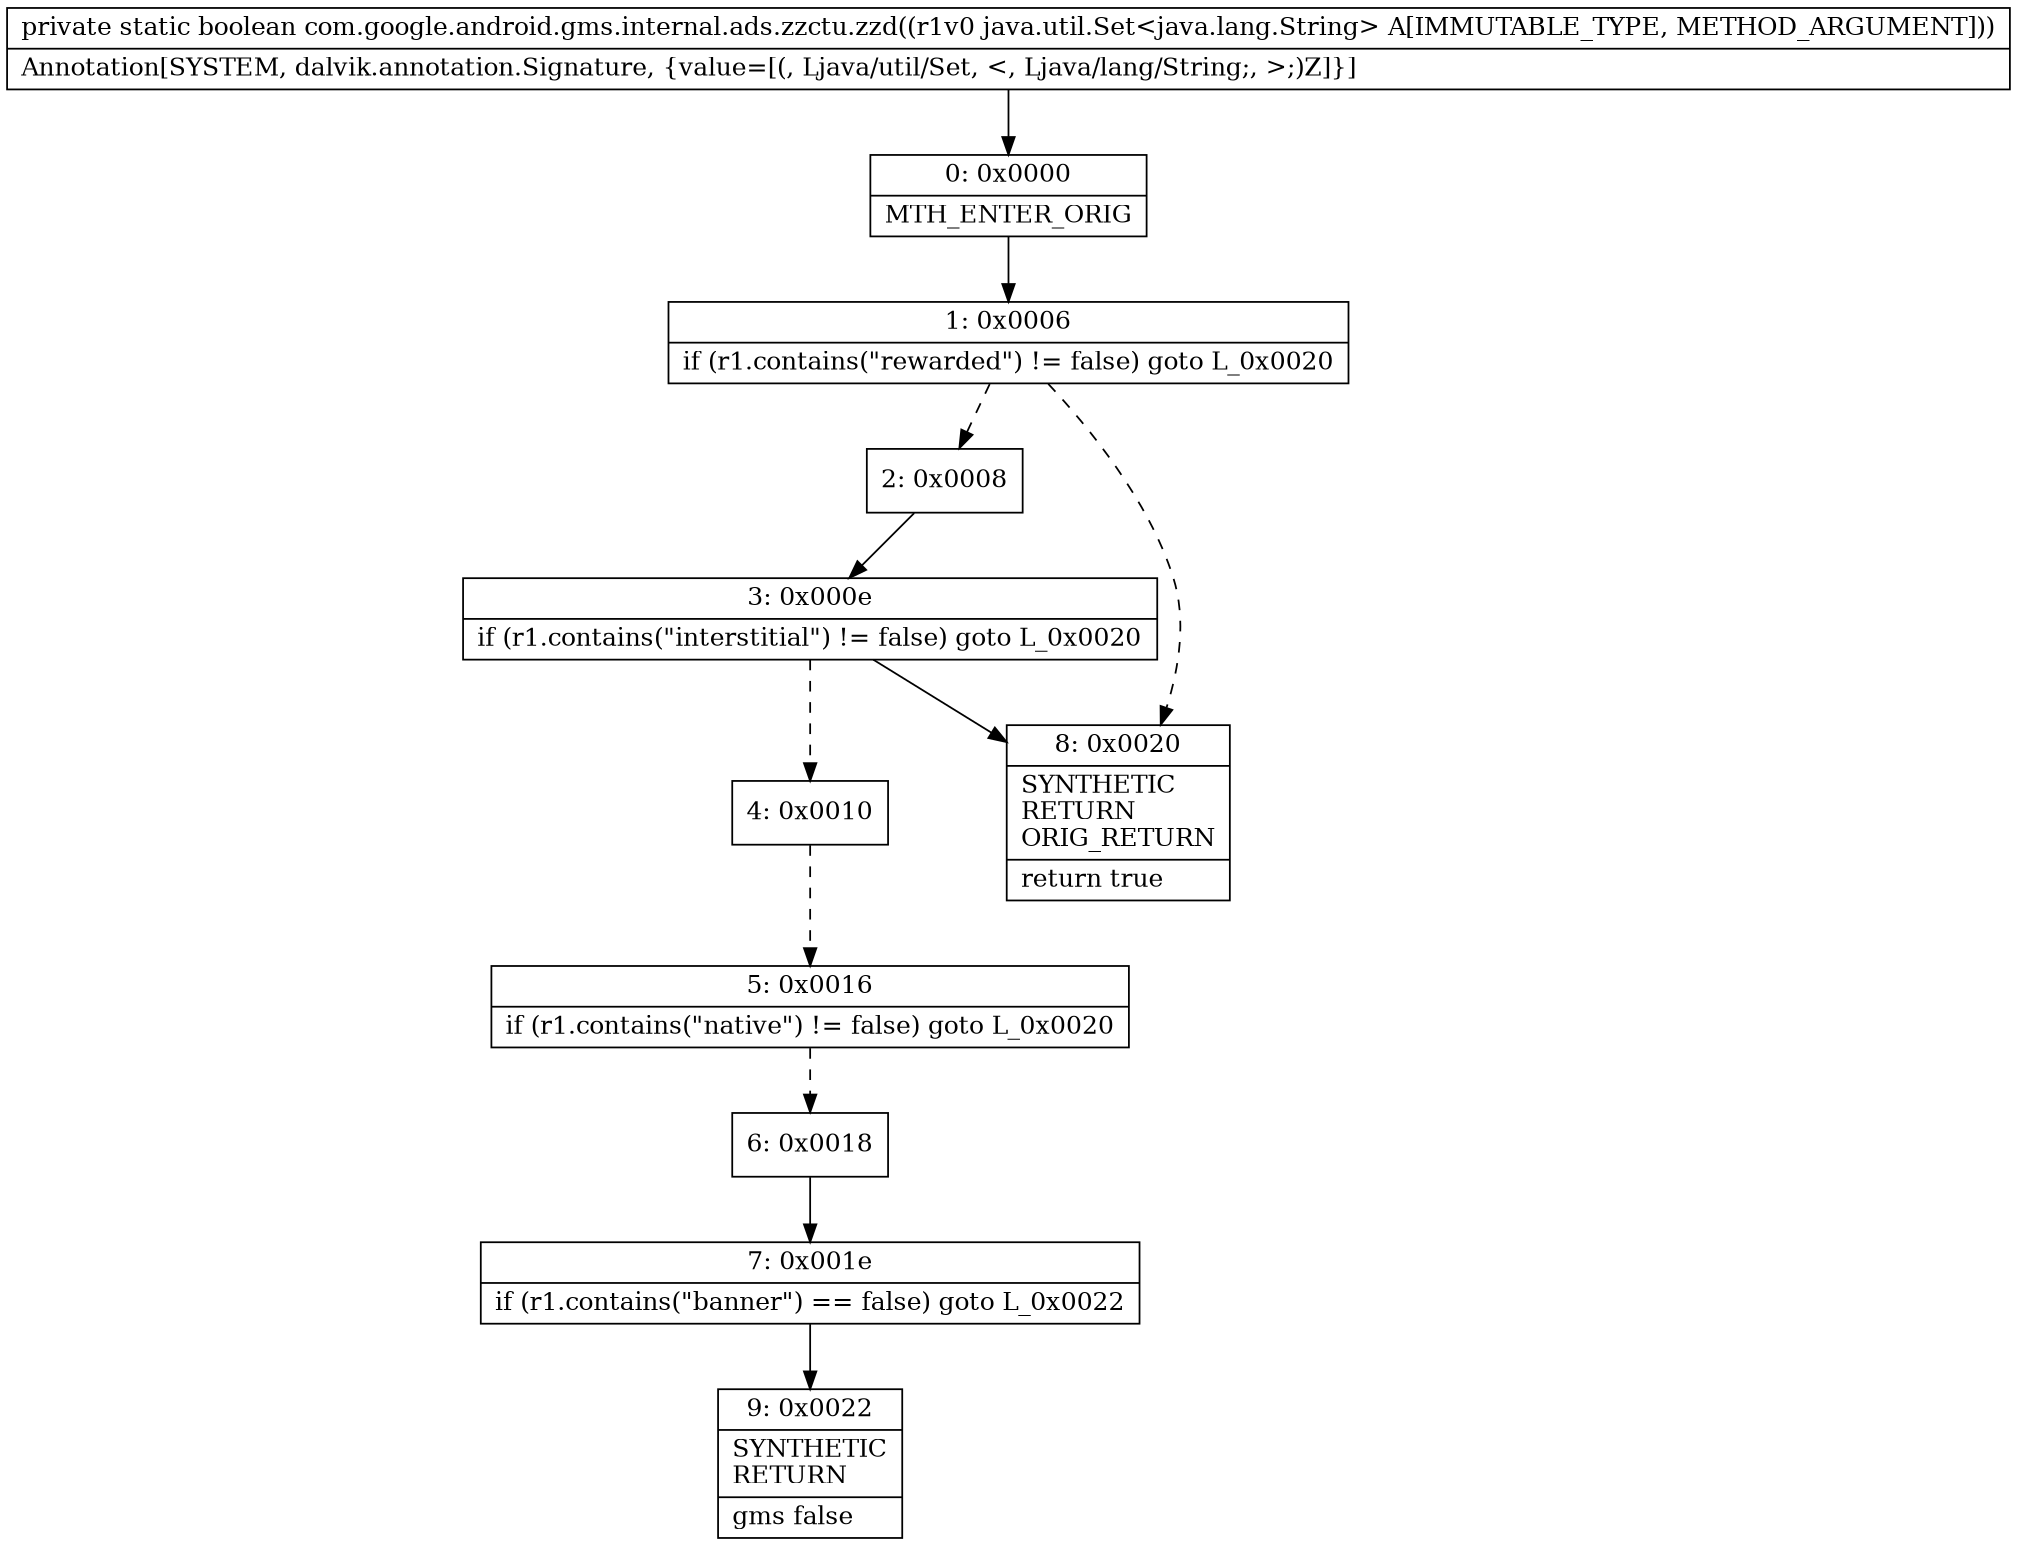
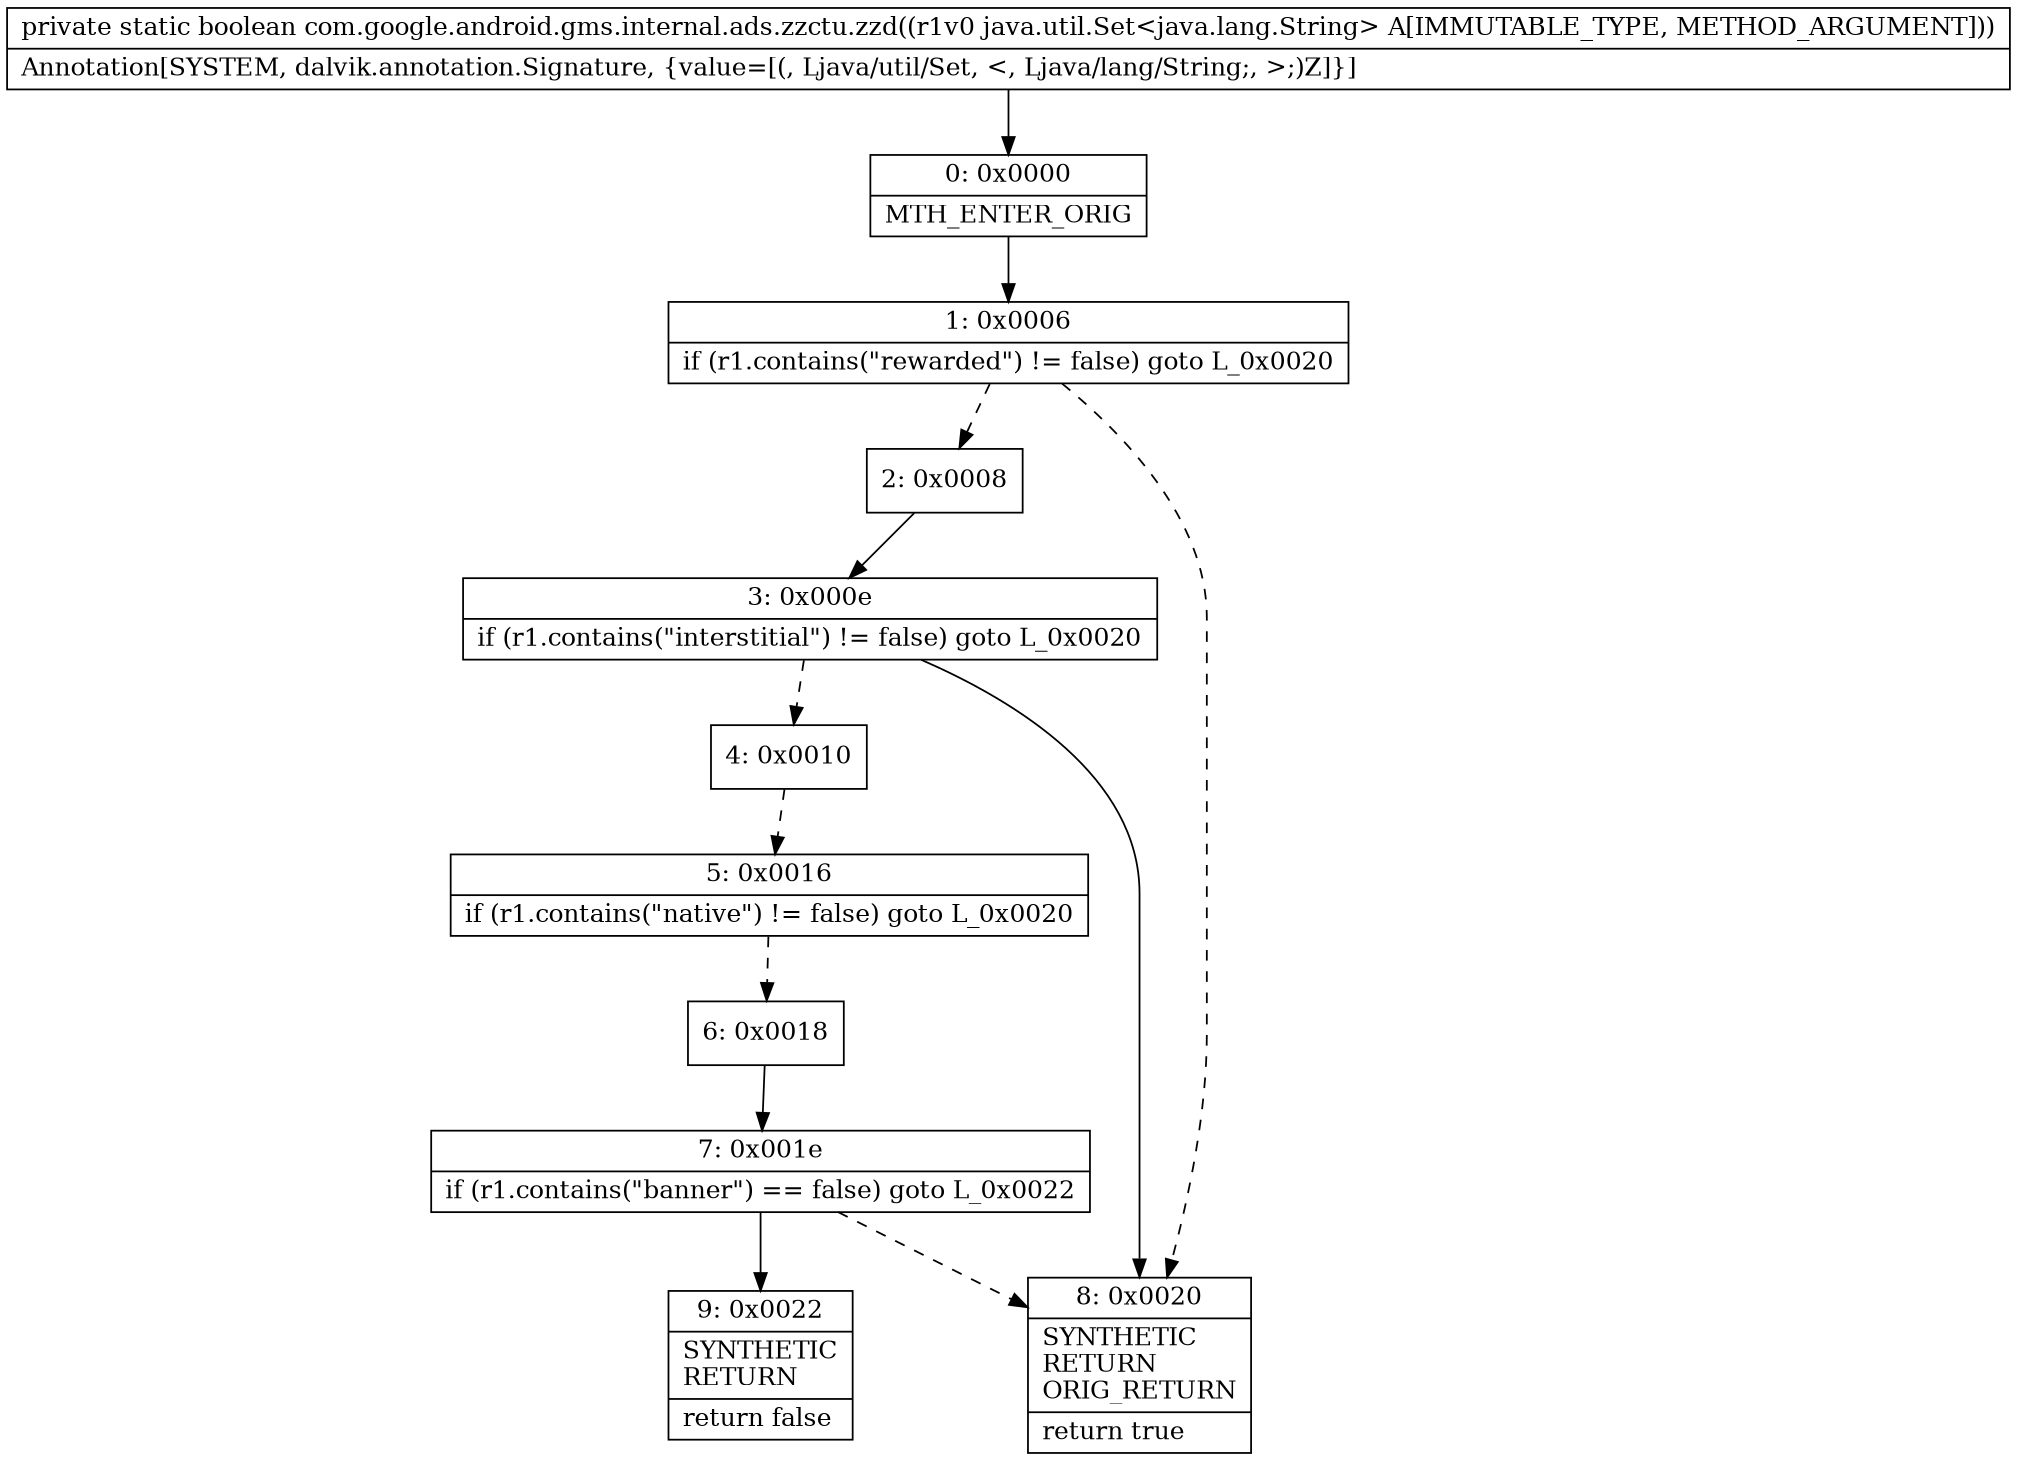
none -> (925, 1256)
(793, 1517) -> (758, 1418)
